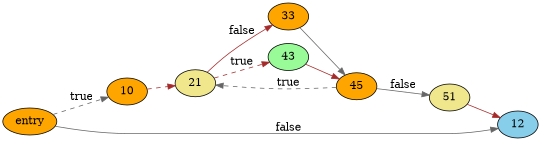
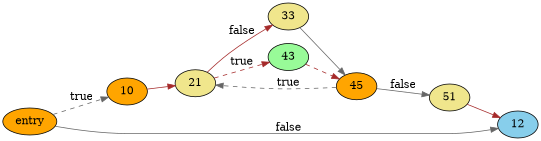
(288, 16) -> (288, 16)
(319, 70) -> (319, 70)
(157, 88) -> (157, 88)
